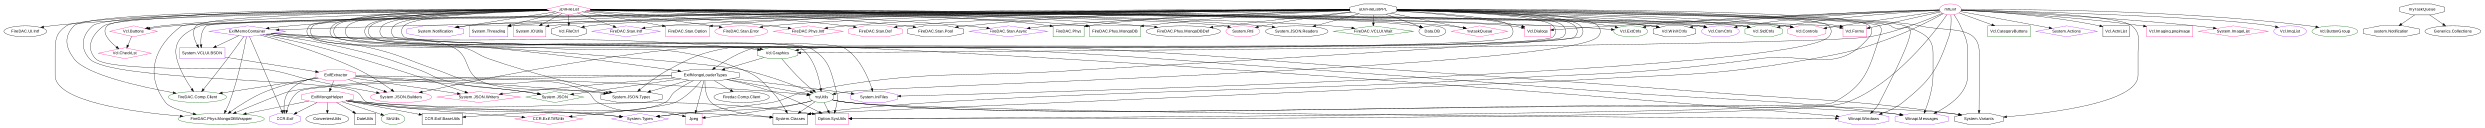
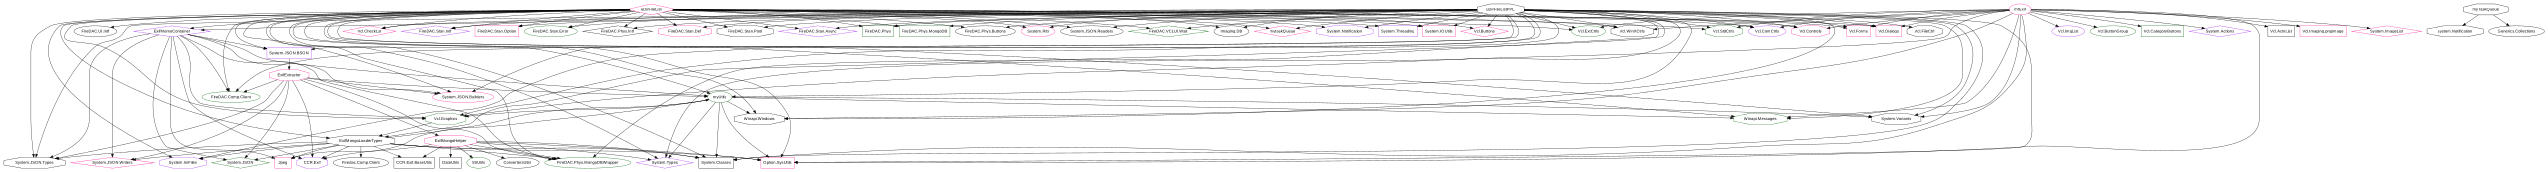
(569, 19) -> none
(741, 31) -> (551, 31)
(808, 31) -> (618, 31)
(1183, 31) -> (985, 31)
(1432, 31) -> (1231, 31)
(130, 41) -> (931, 14)
(202, 53) -> (289, 53)
(797, 75) -> (535, 111)
(549, 119) -> none
(1864, 119) -> (759, 119)
(1922, 119) -> (1760, 119)
